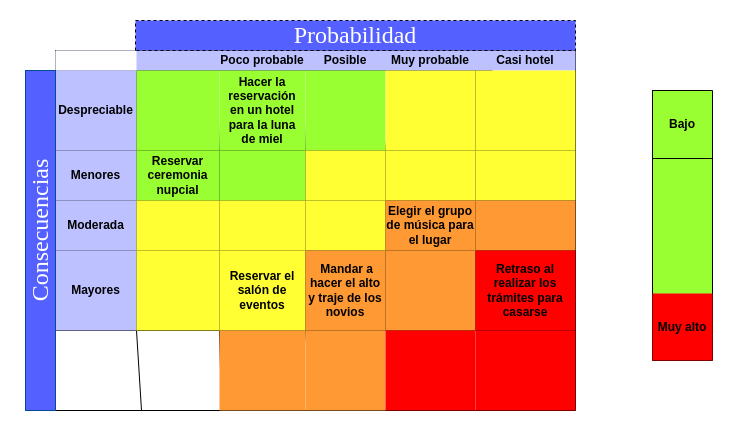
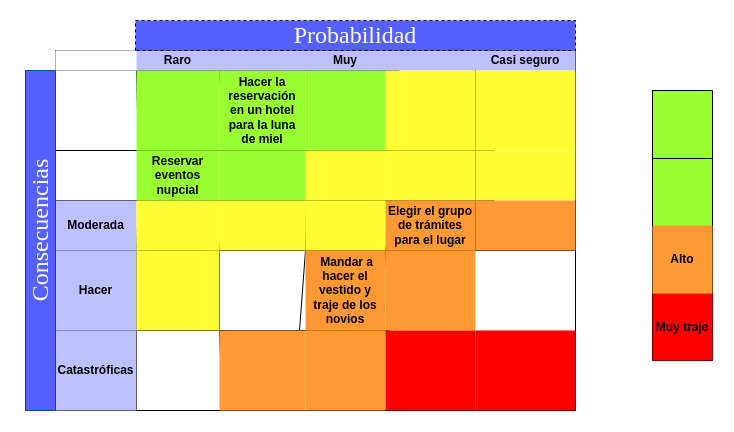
none -> (178, 61)
(263, 61) -> none
(346, 61) -> (346, 61)
(431, 61) -> none
(526, 61) -> (526, 61)
(96, 111) -> none
(683, 125) -> none
(96, 176) -> none
(178, 176) -> (178, 176)
(431, 226) -> (431, 226)
none -> (683, 260)
(96, 291) -> (96, 291)
(263, 291) -> none
(346, 291) -> (346, 291)
(526, 291) -> none
(683, 328) -> (683, 328)
none -> (96, 371)
